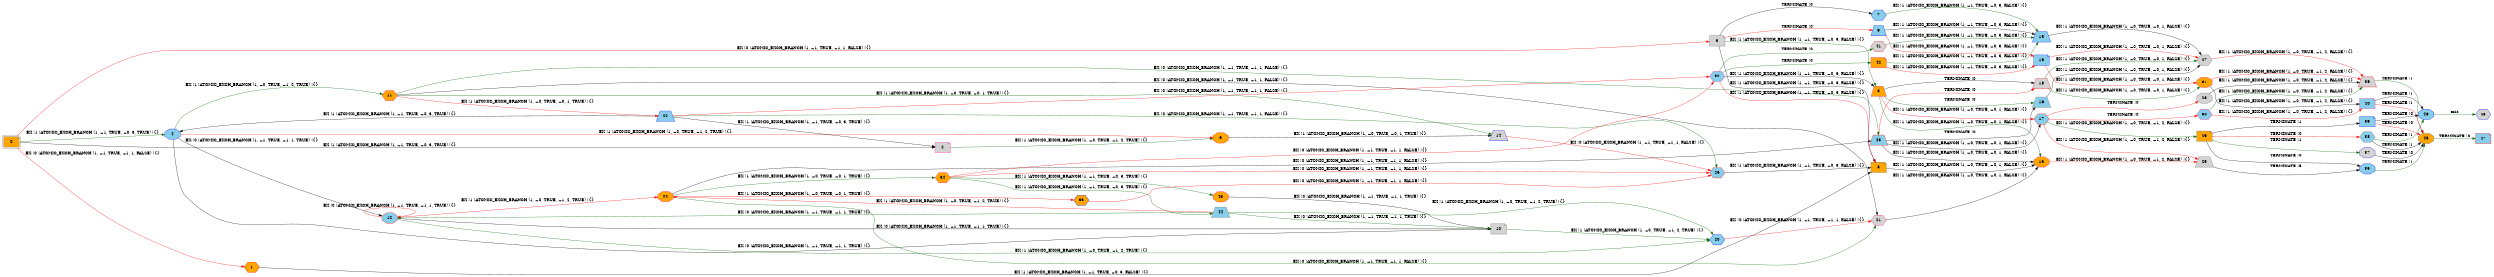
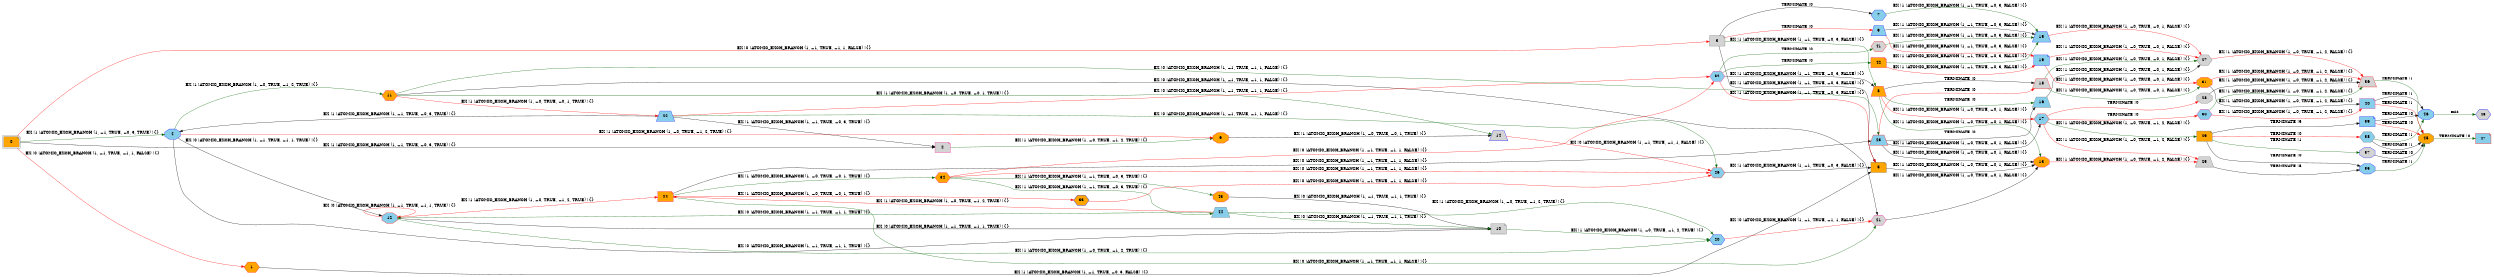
(2127, 29) -> (2127, 29)
(2286, 122) -> (2286, 122)
(665, 197) -> (665, 197)
